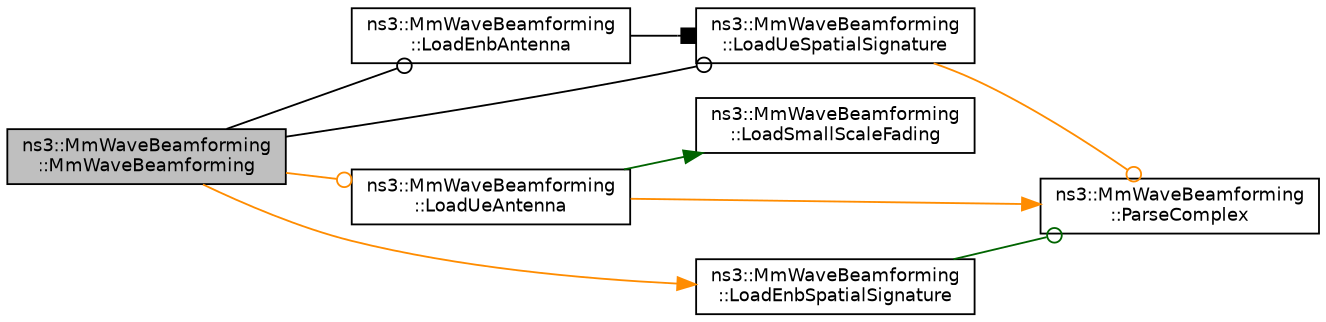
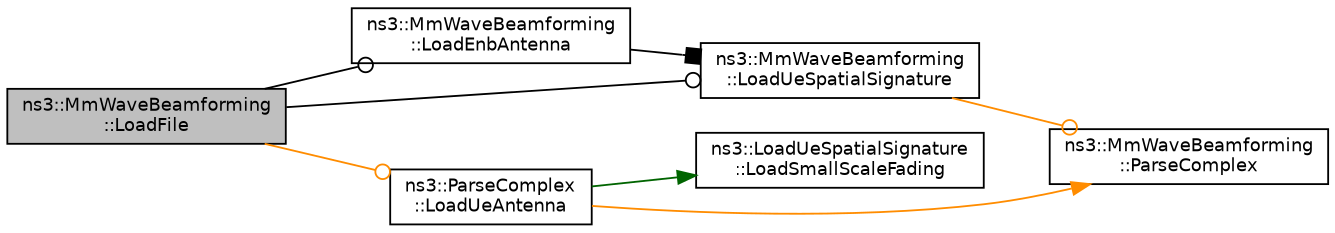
(835, 125) -> (840, 160)
(147, 157) -> (147, 116)
(491, 197) -> (491, 197)
(835, 287) -> none
